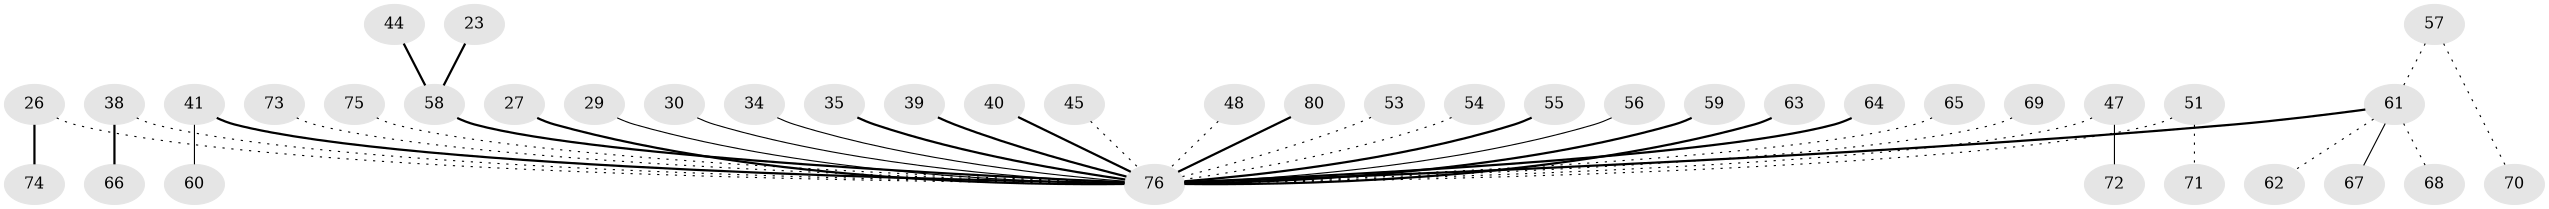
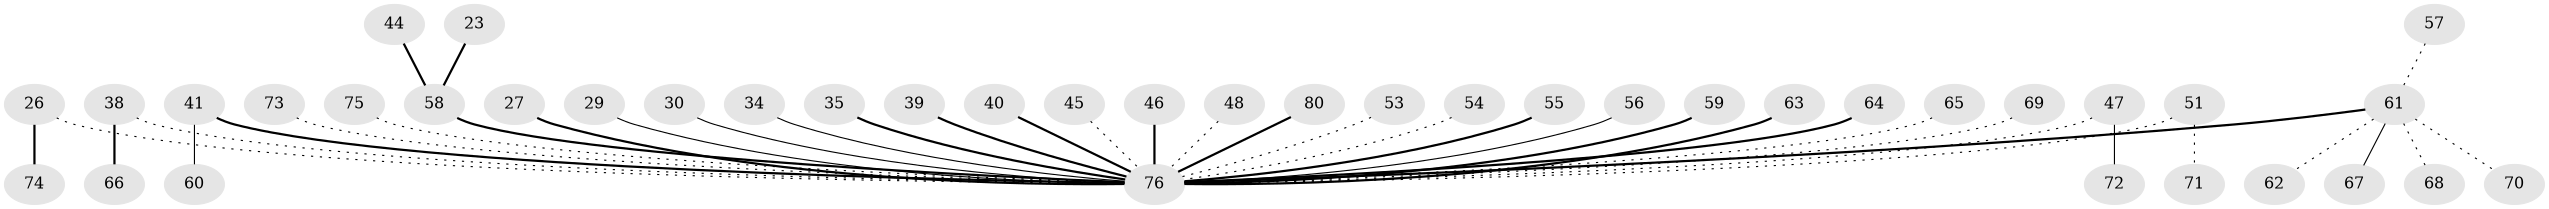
none -> (1154, 104)
(2474, 104) -> (2455, 145)
